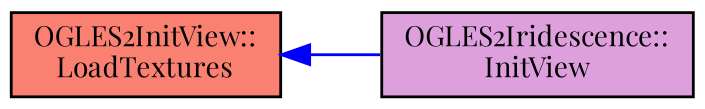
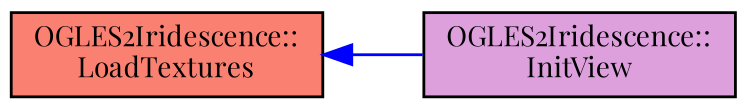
(146, 55) -> (167, 55)
